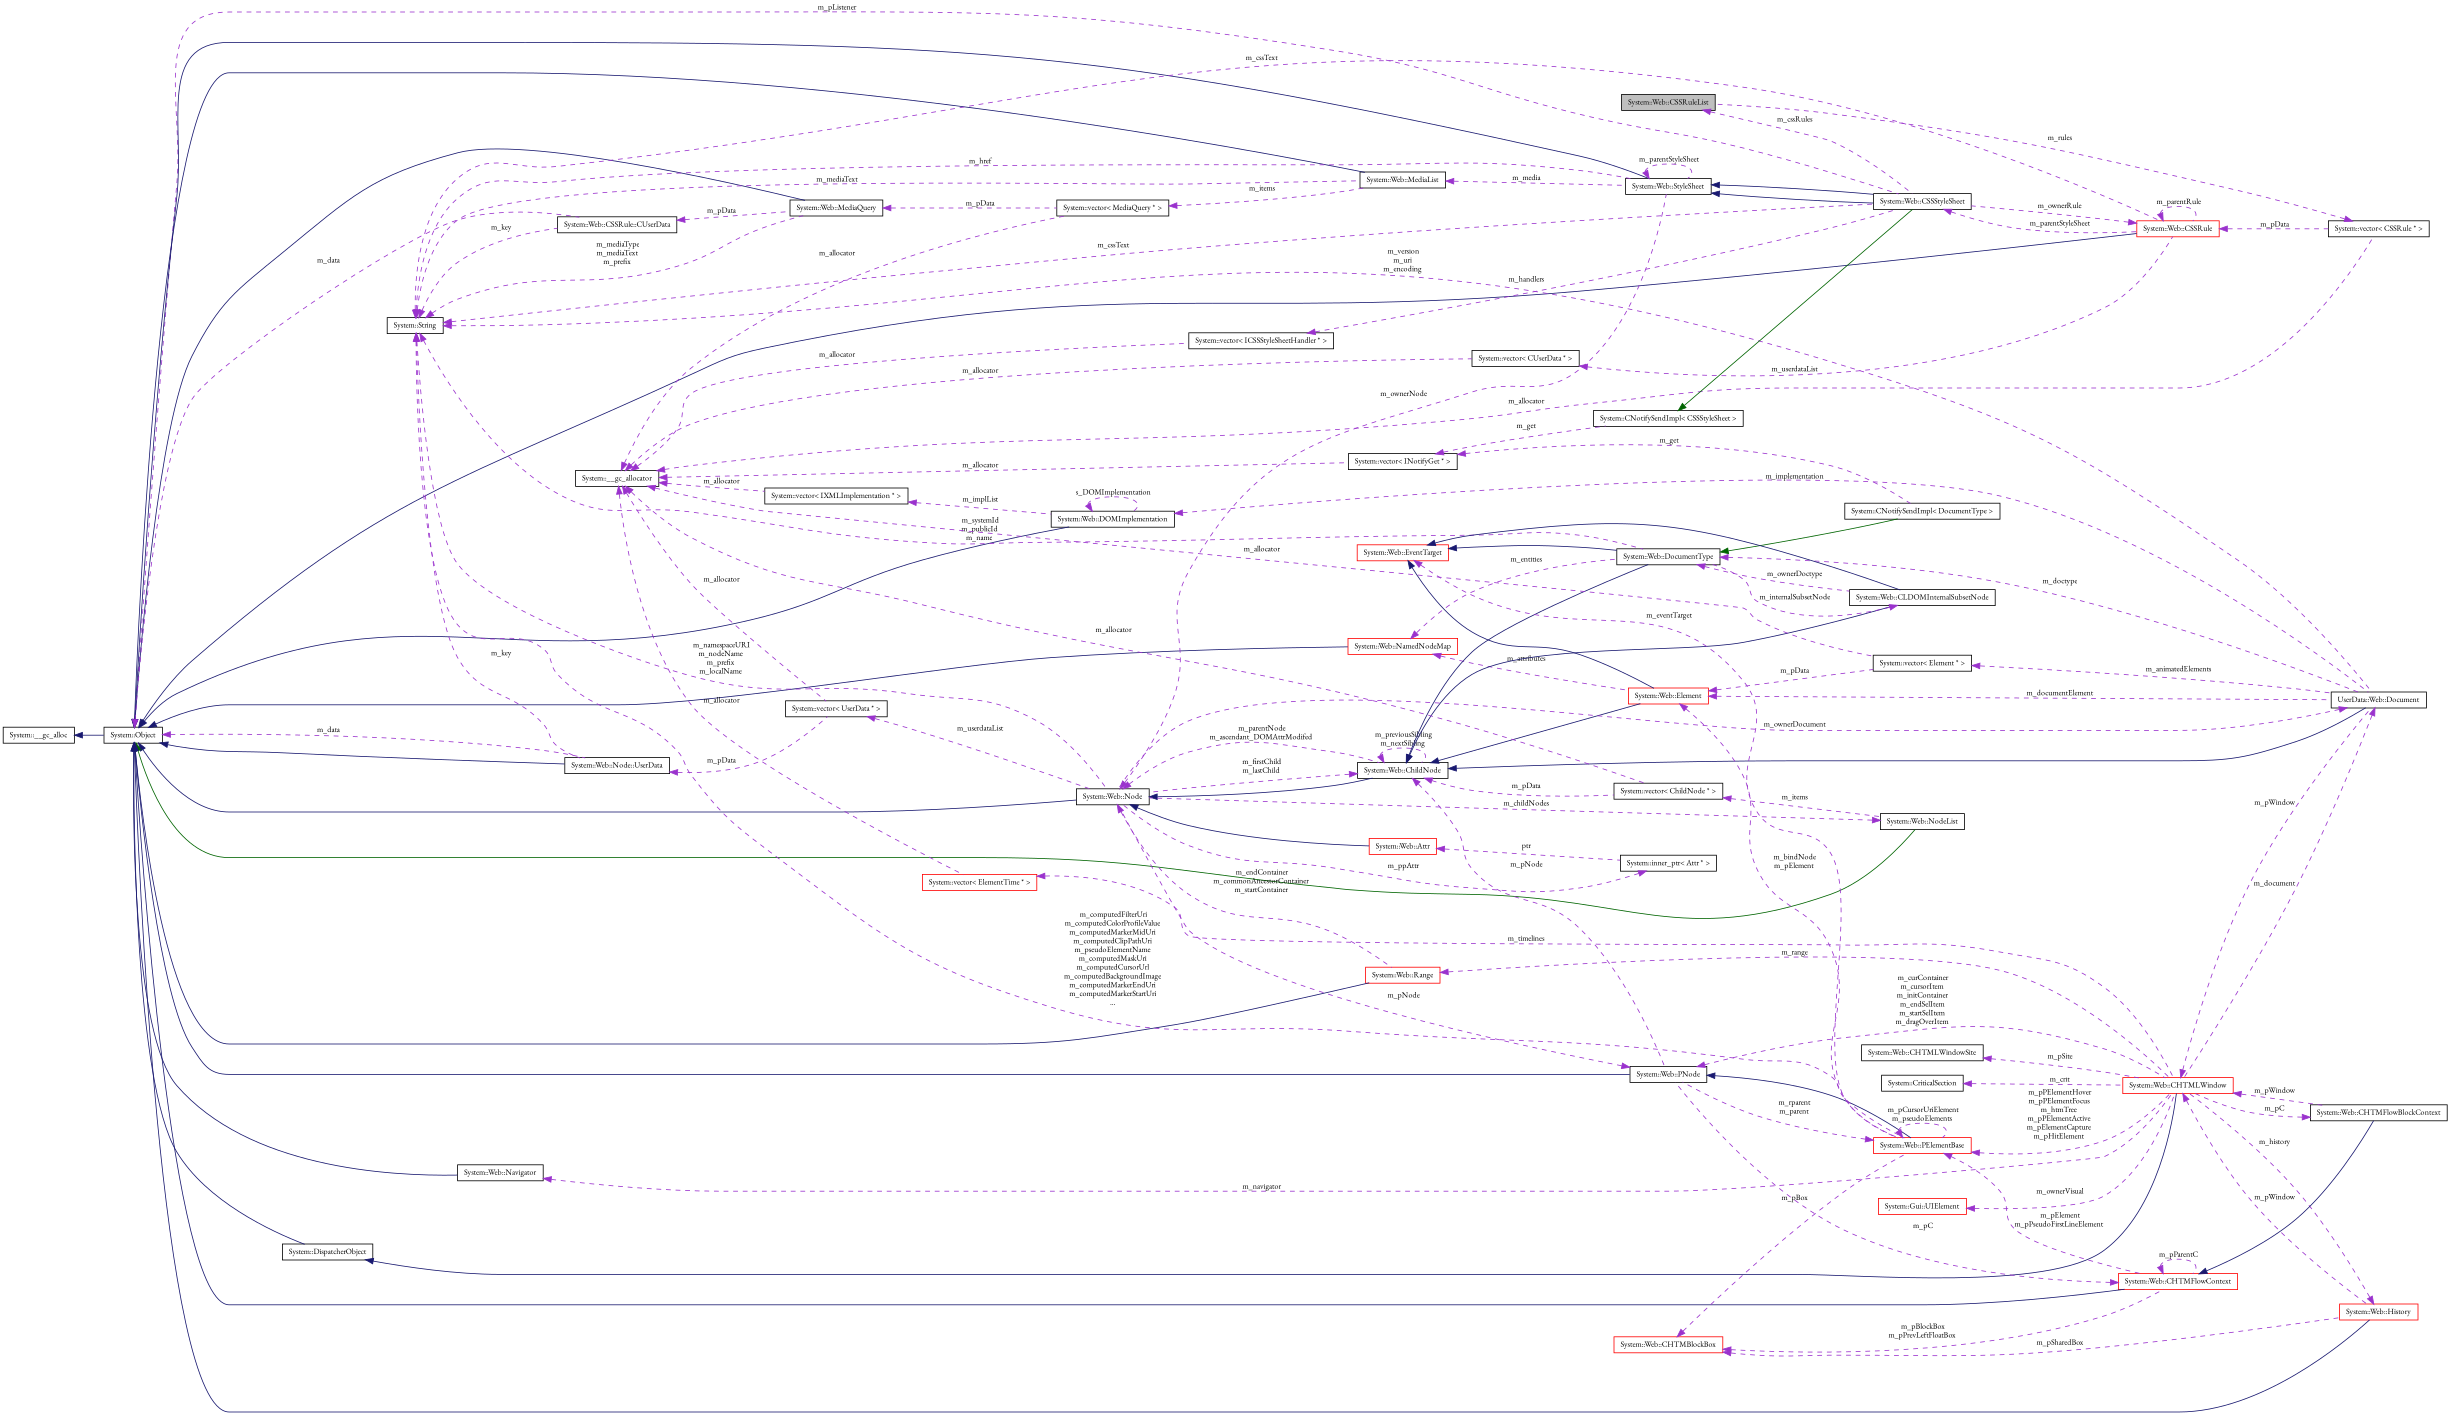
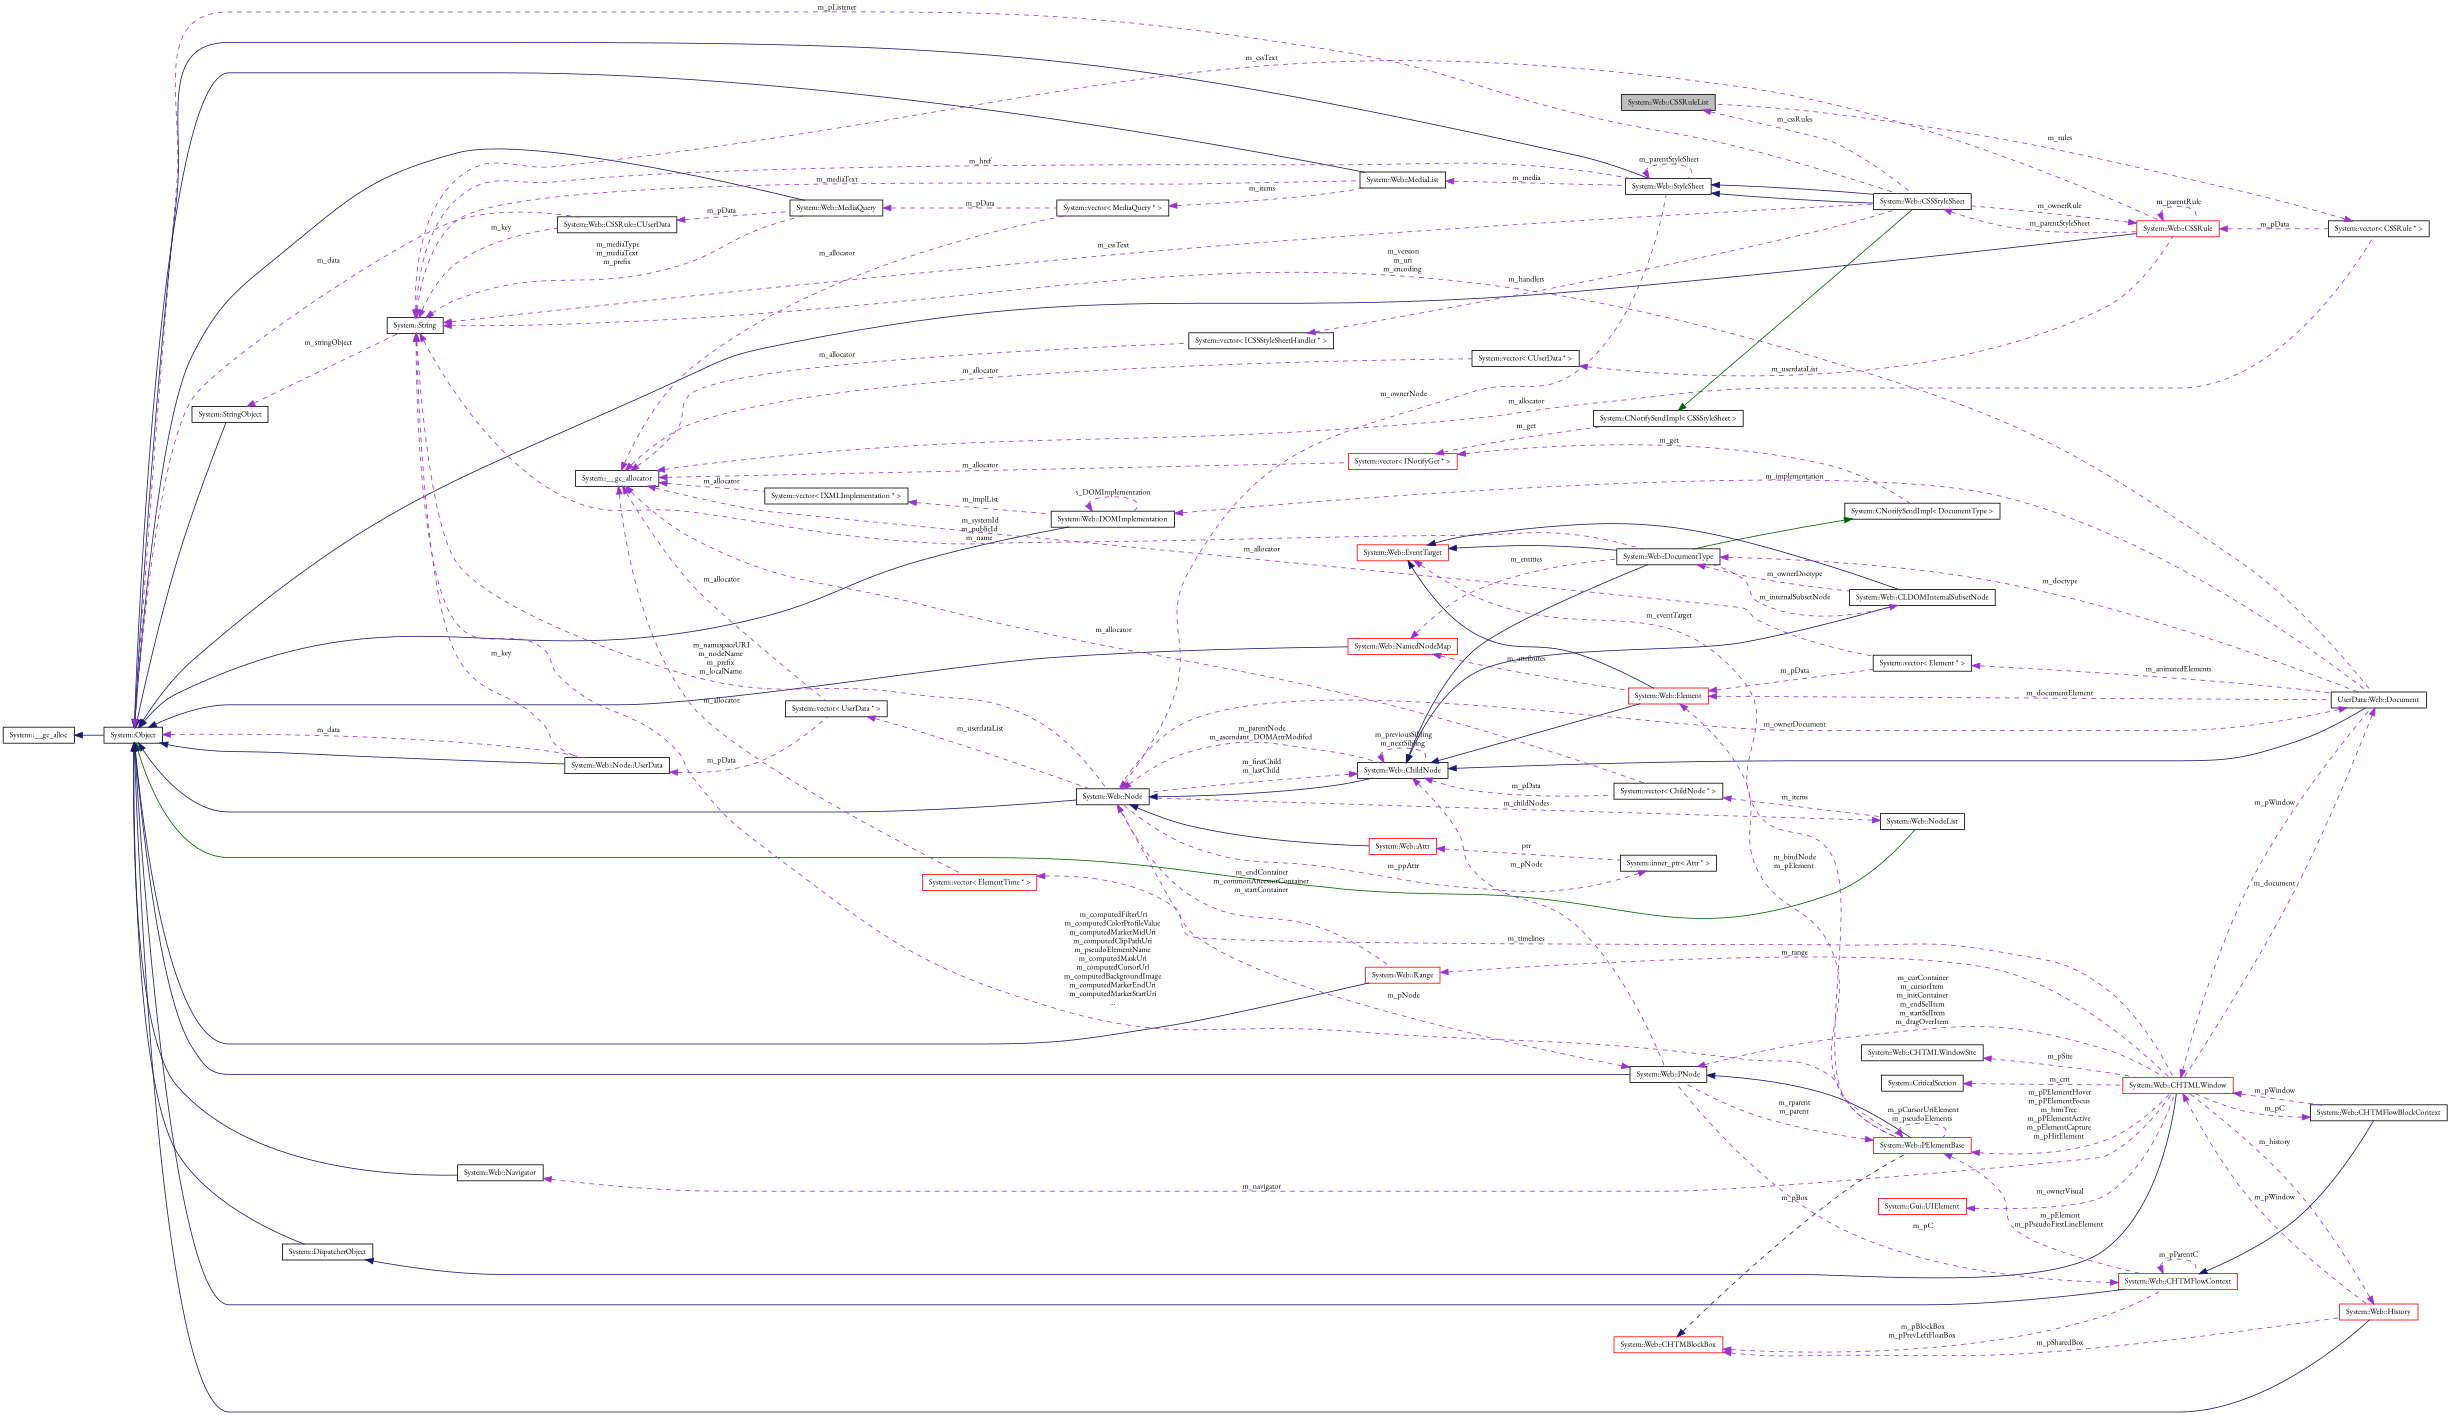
none -> (230, 414)
(1403, 462) -> (1403, 462)
(1813, 536) -> (1769, 534)
(1789, 1235) -> (1789, 1235)
